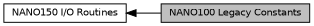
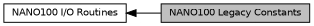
(65, 13) -> (65, 13)
